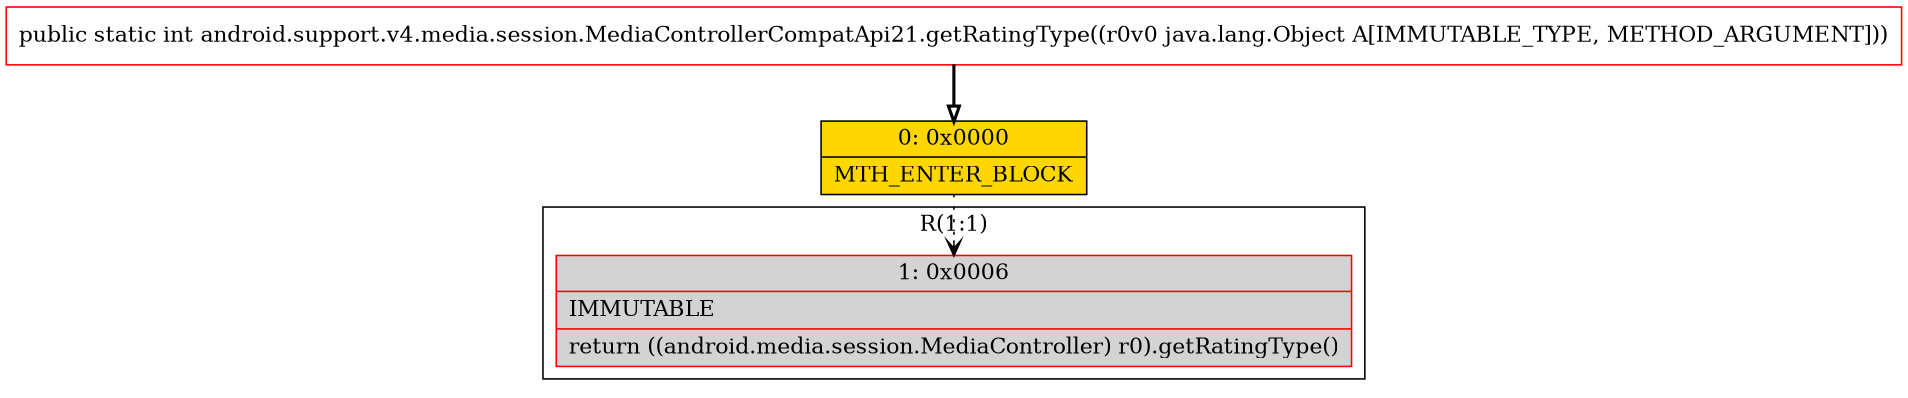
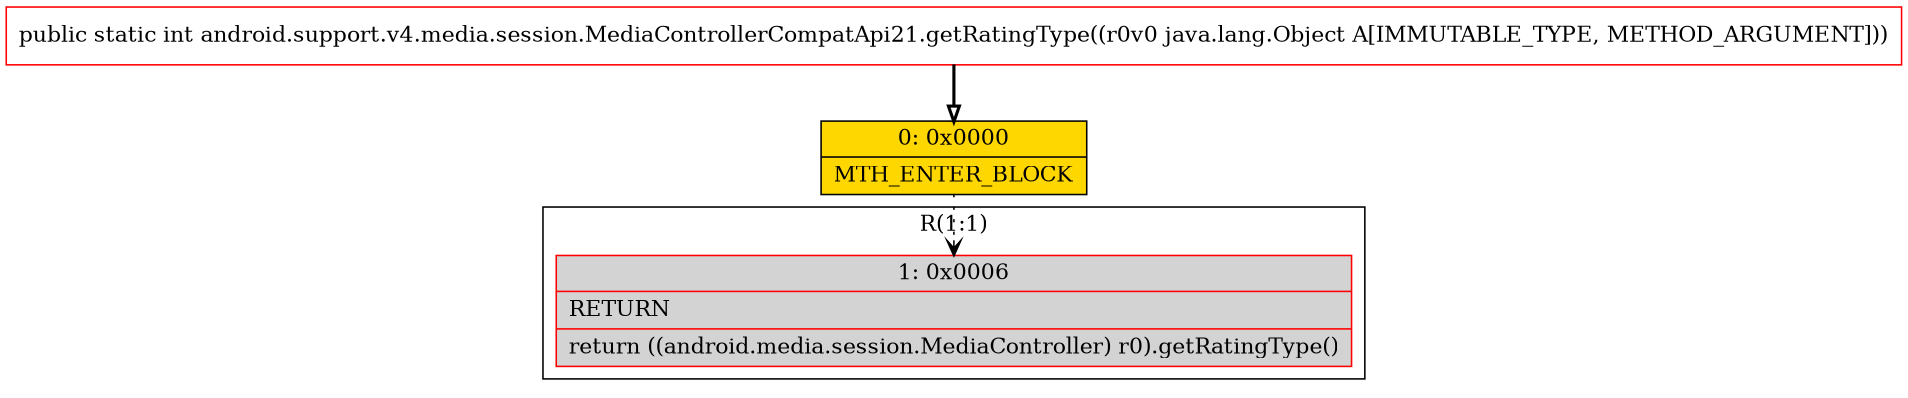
(642, 309) -> (620, 309)
